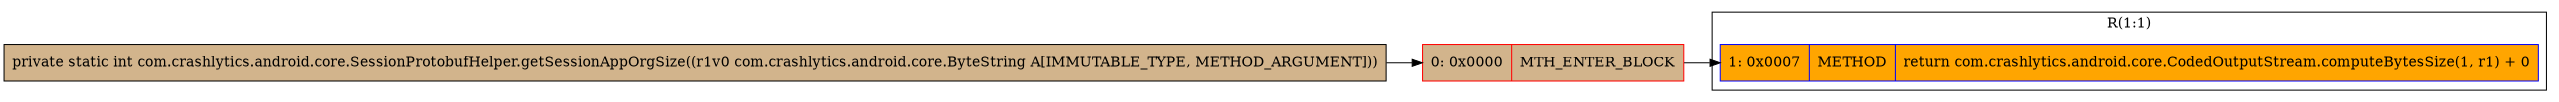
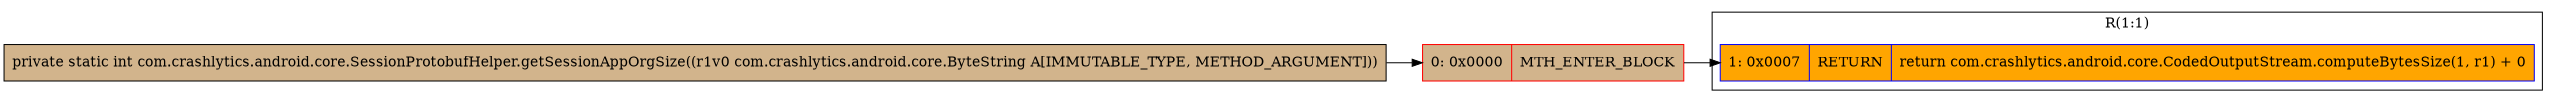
(1852, 62) -> (1850, 62)
